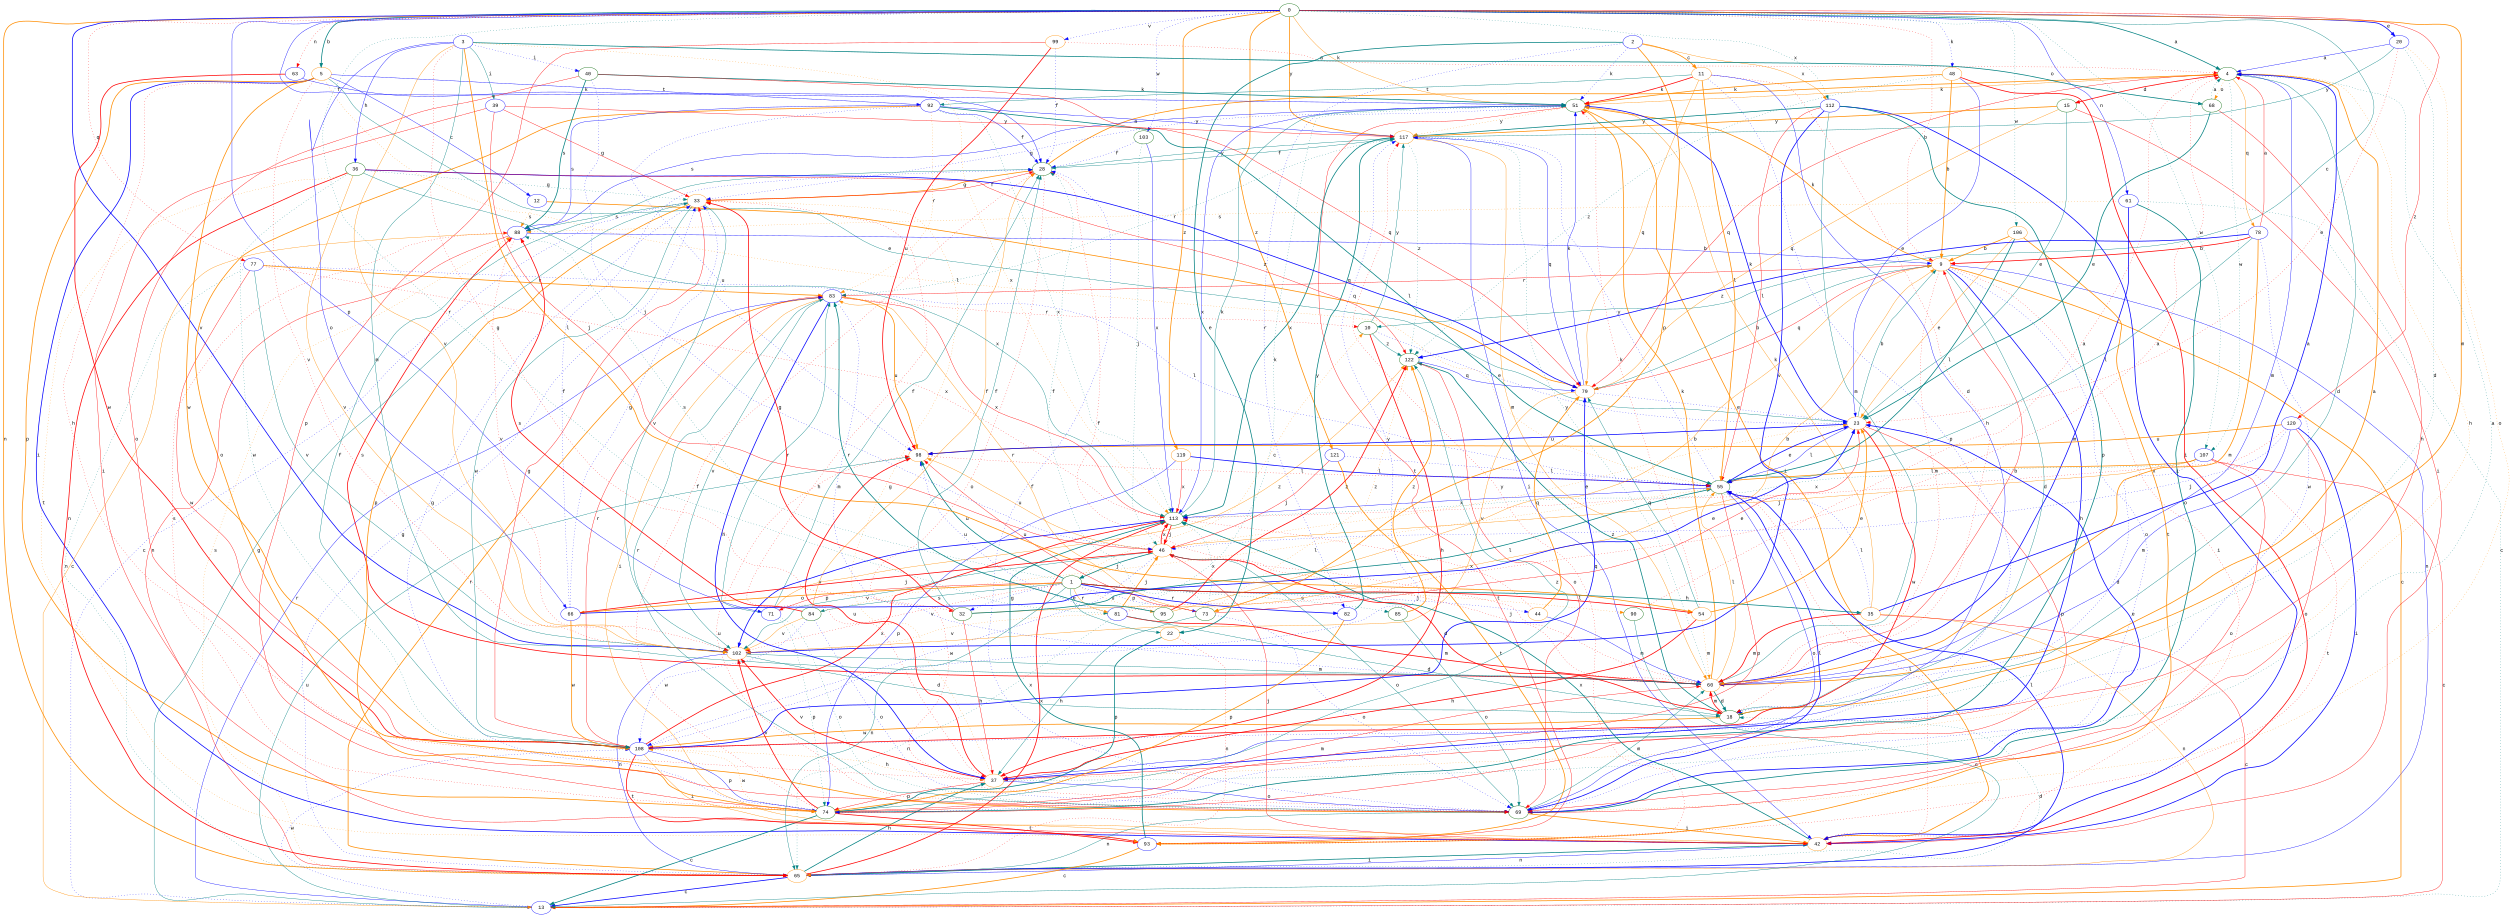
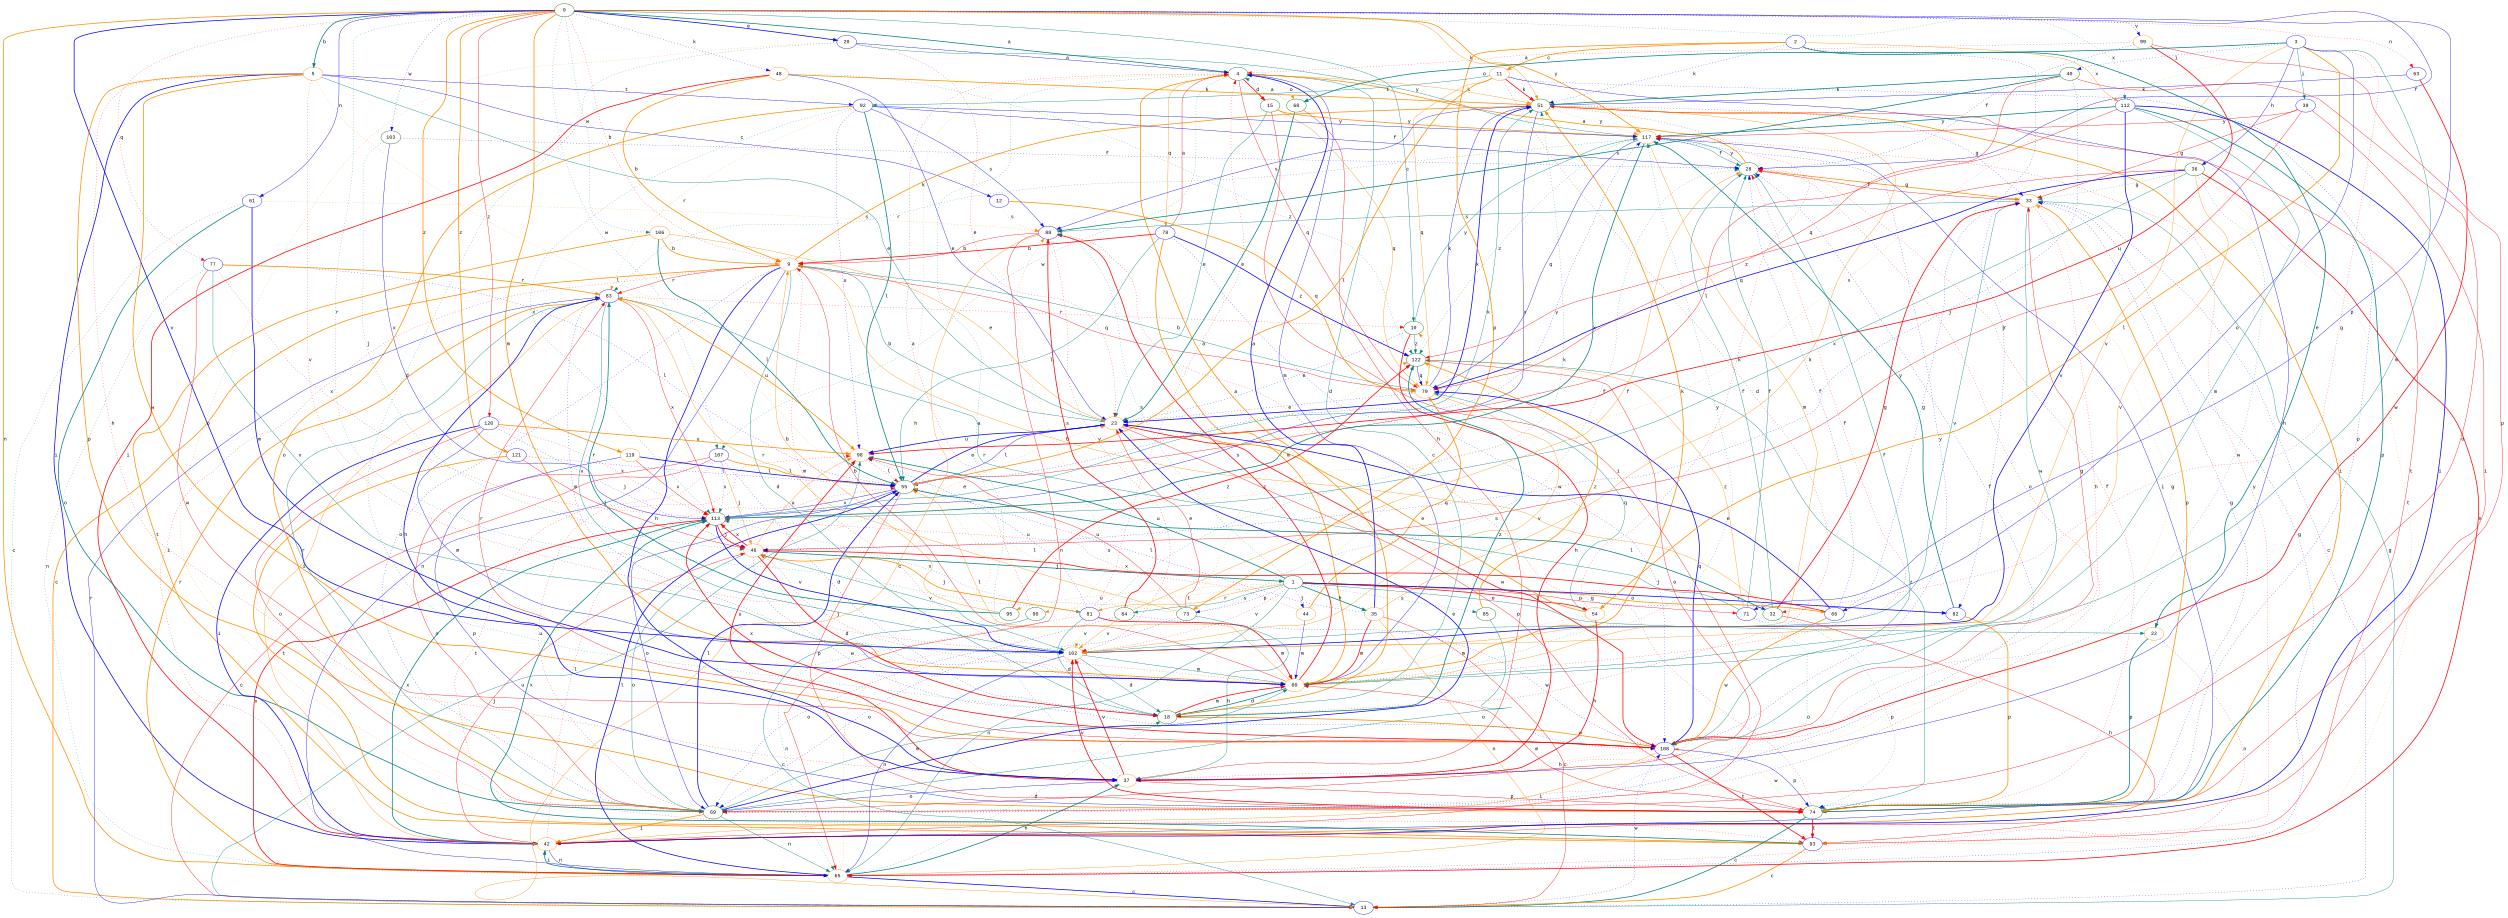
(1263, 241) -> (916, 258)
(977, 692) -> (2134, 754)
